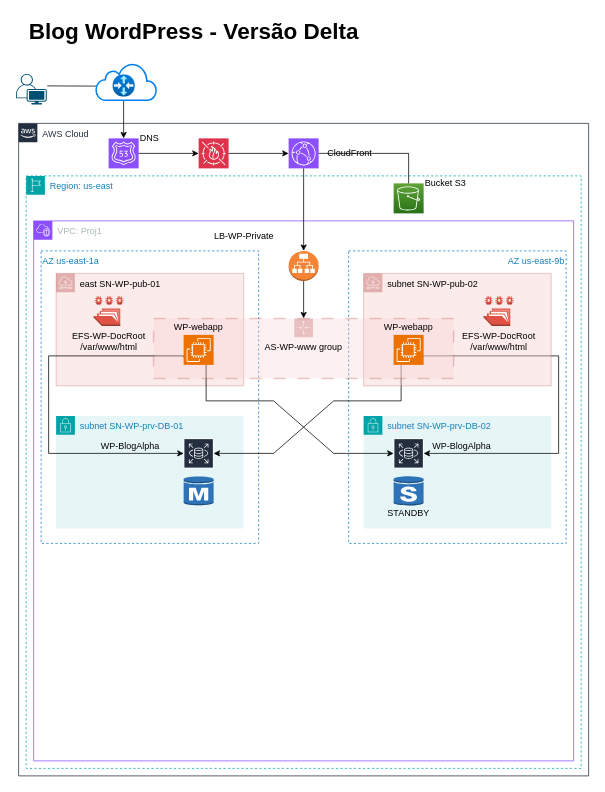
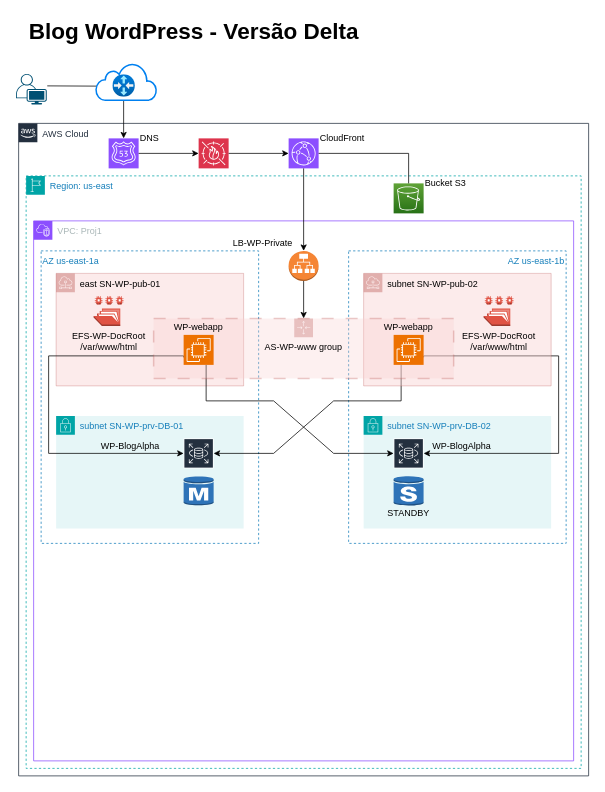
(367, 153) -> (360, 138)
(246, 236) -> (265, 243)
(533, 262) -> (533, 262)
